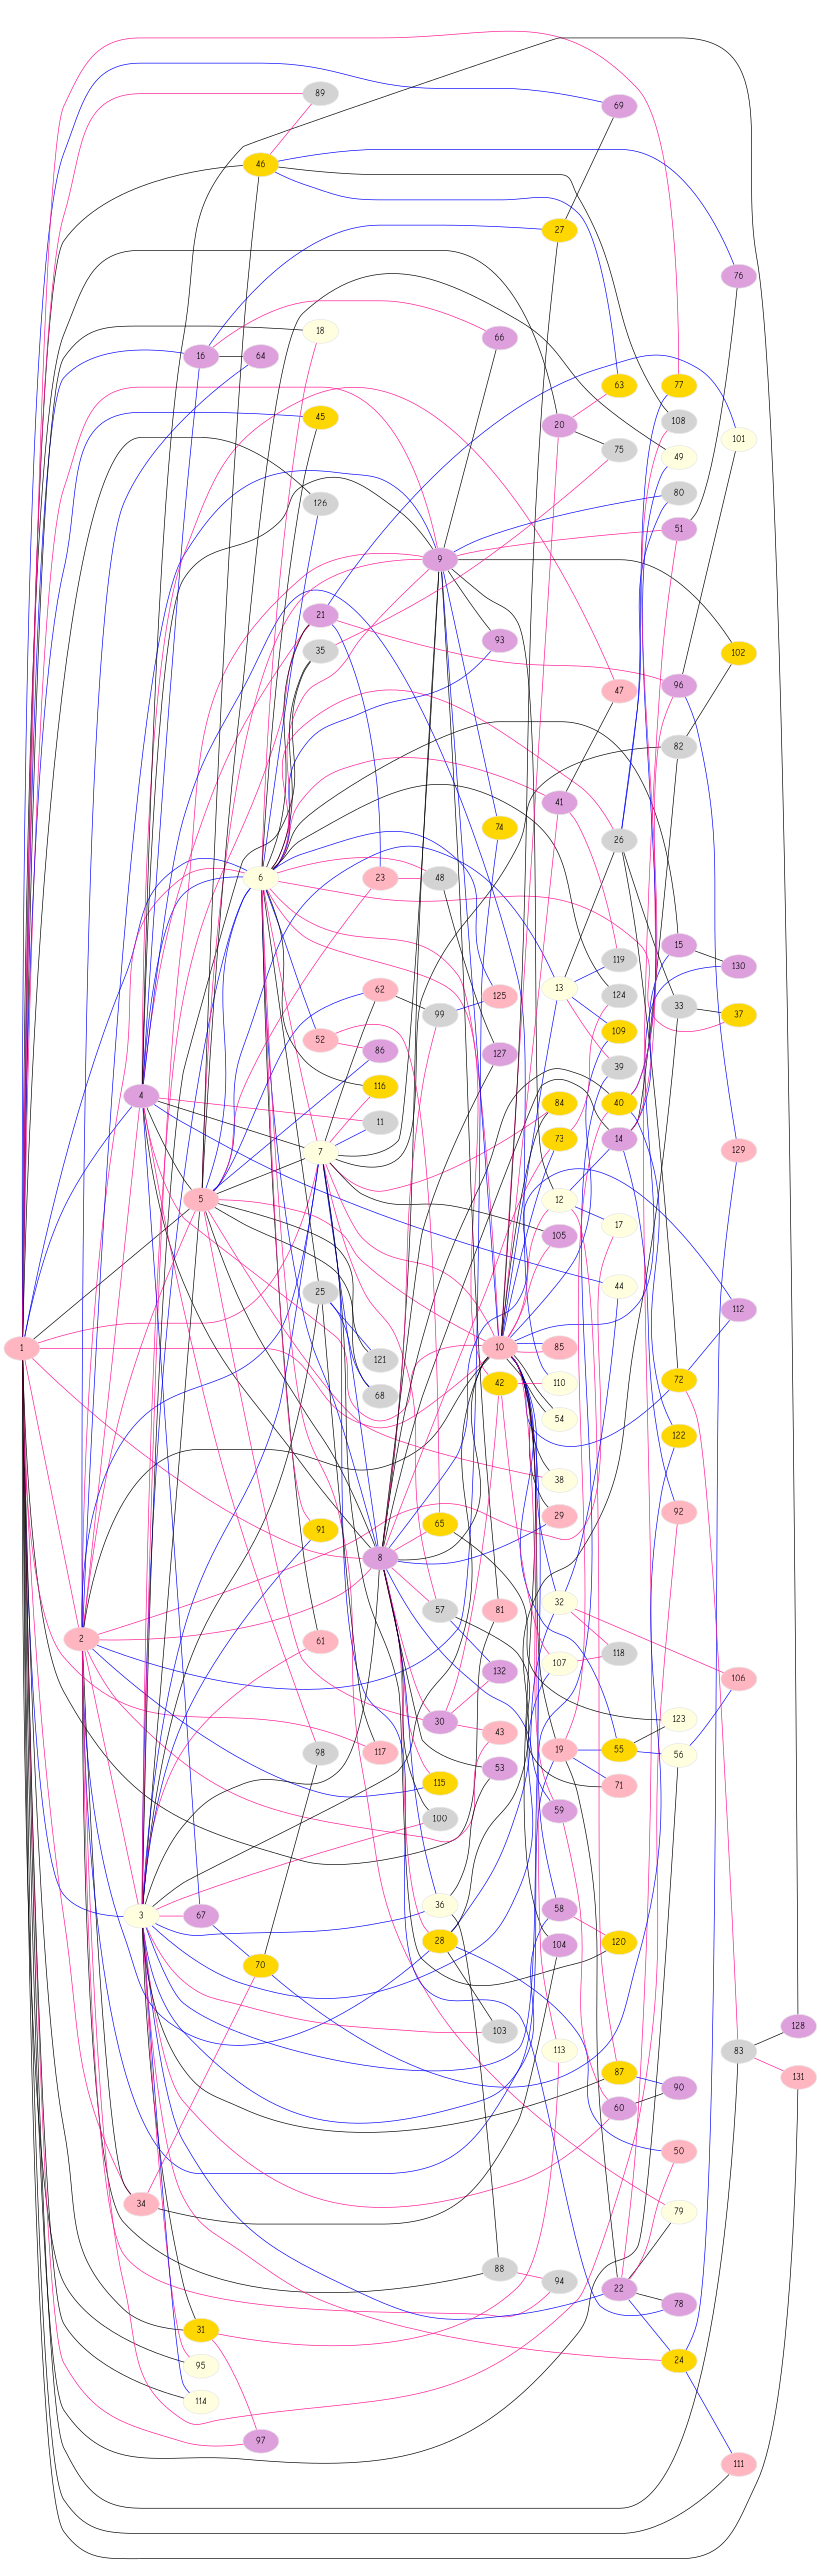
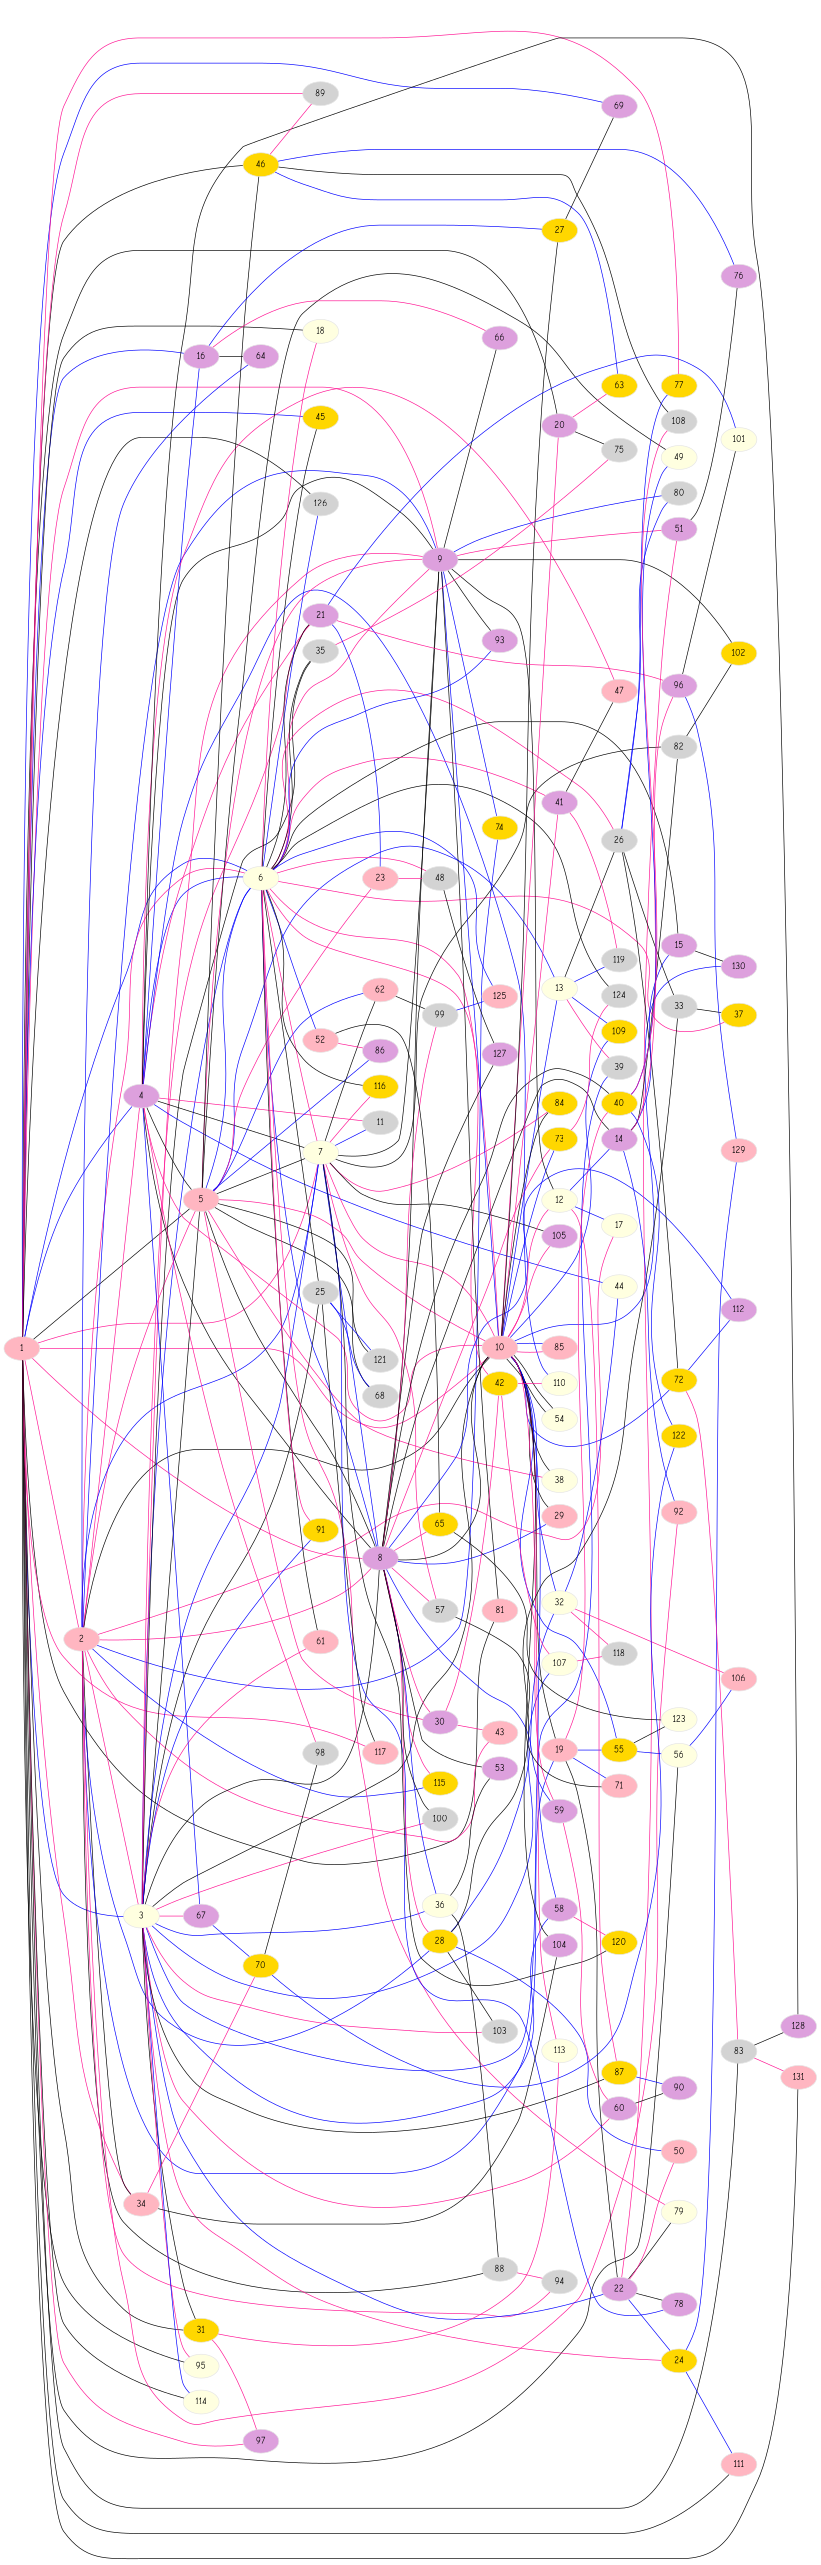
(431, 1238) -> (431, 1238)
(500, 1672) -> none
